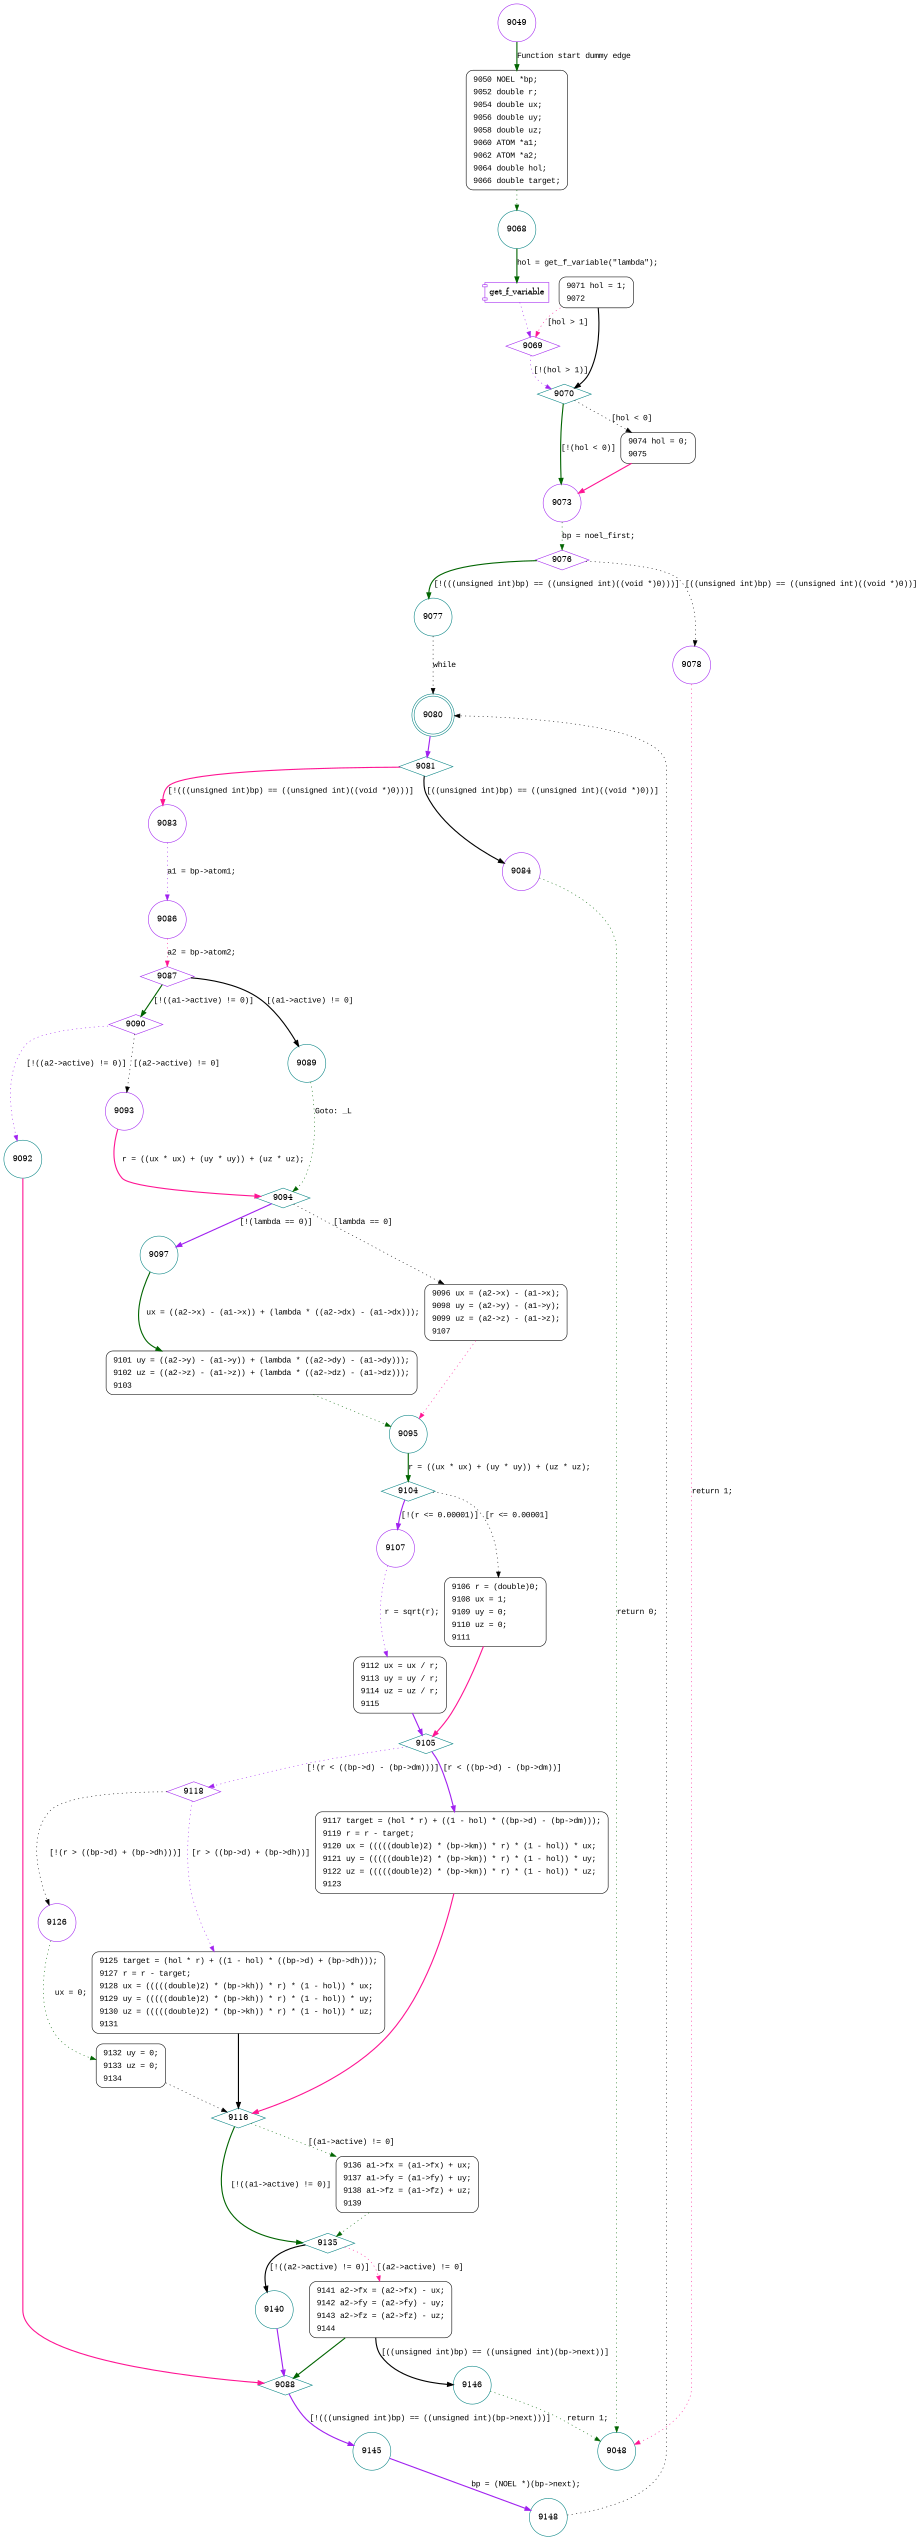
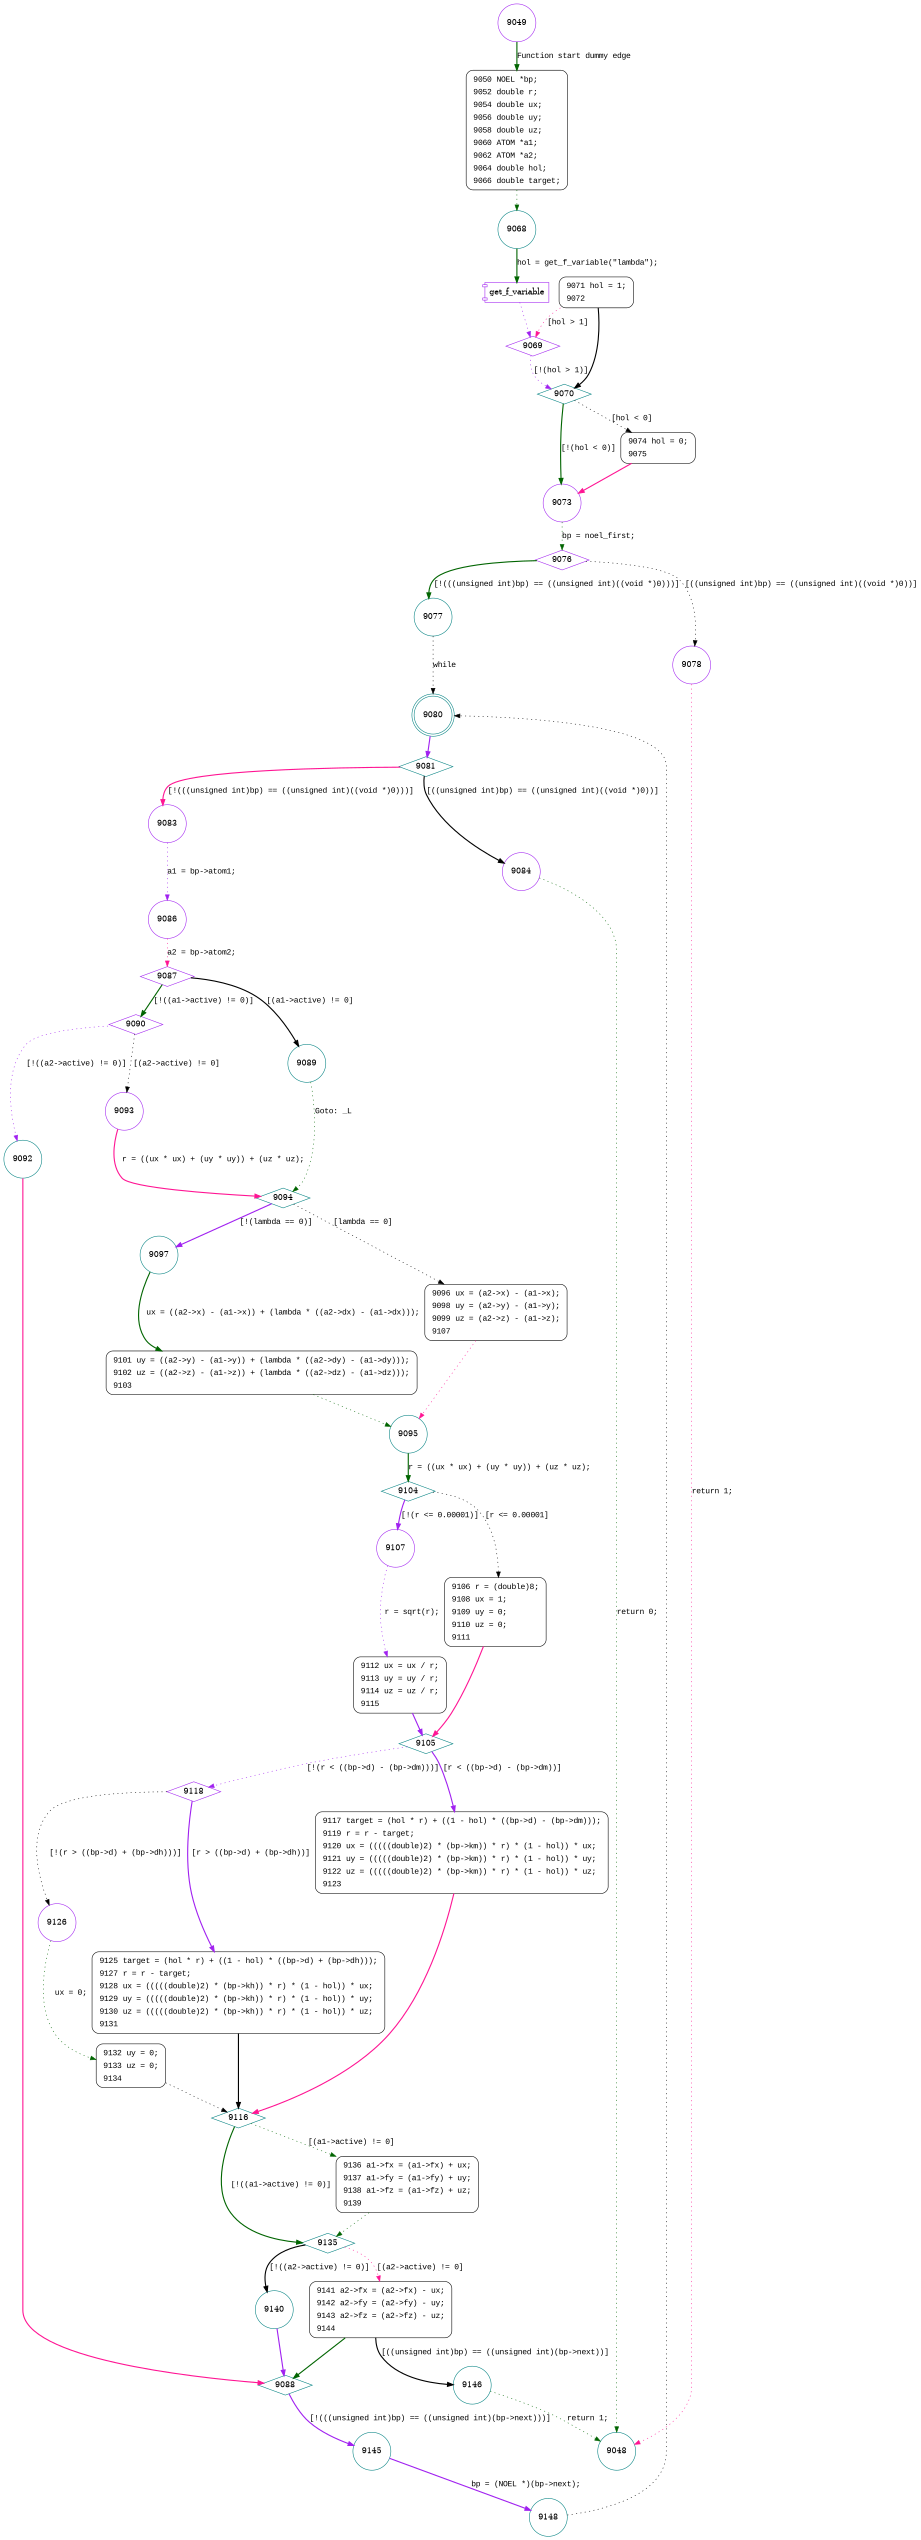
(507, 1587) -> (507, 1587)
(189, 1876) -> (189, 1876)
